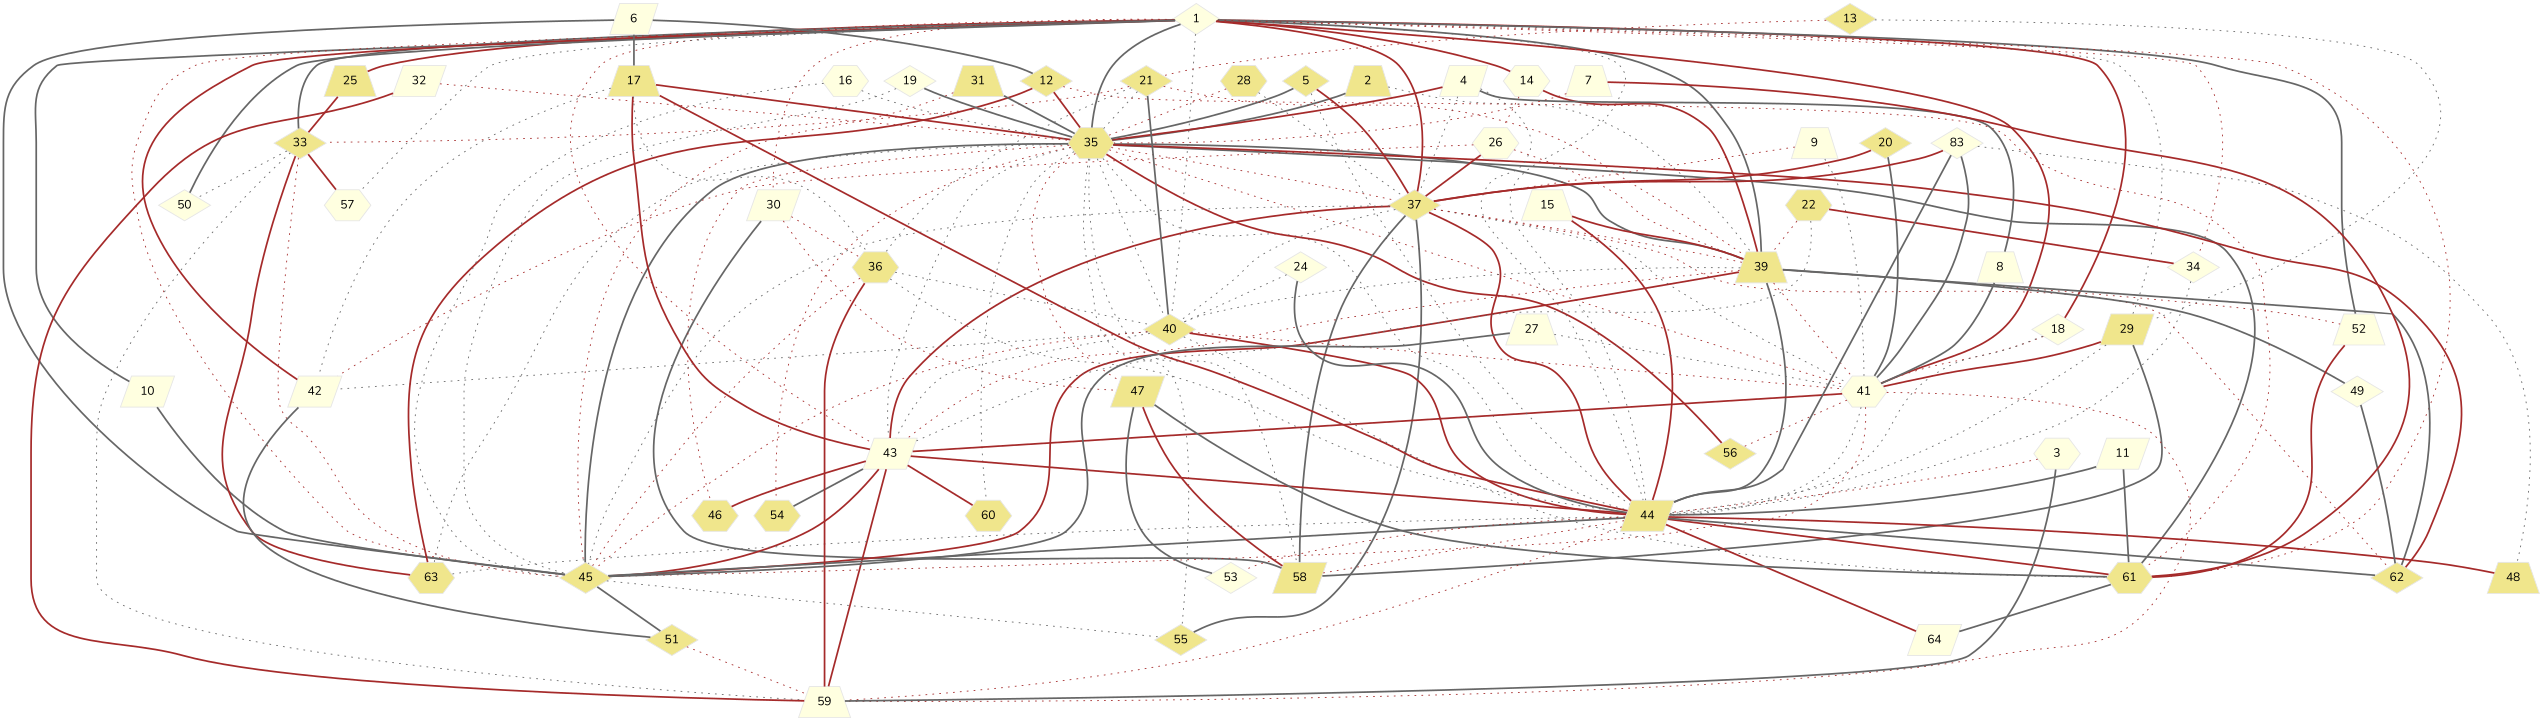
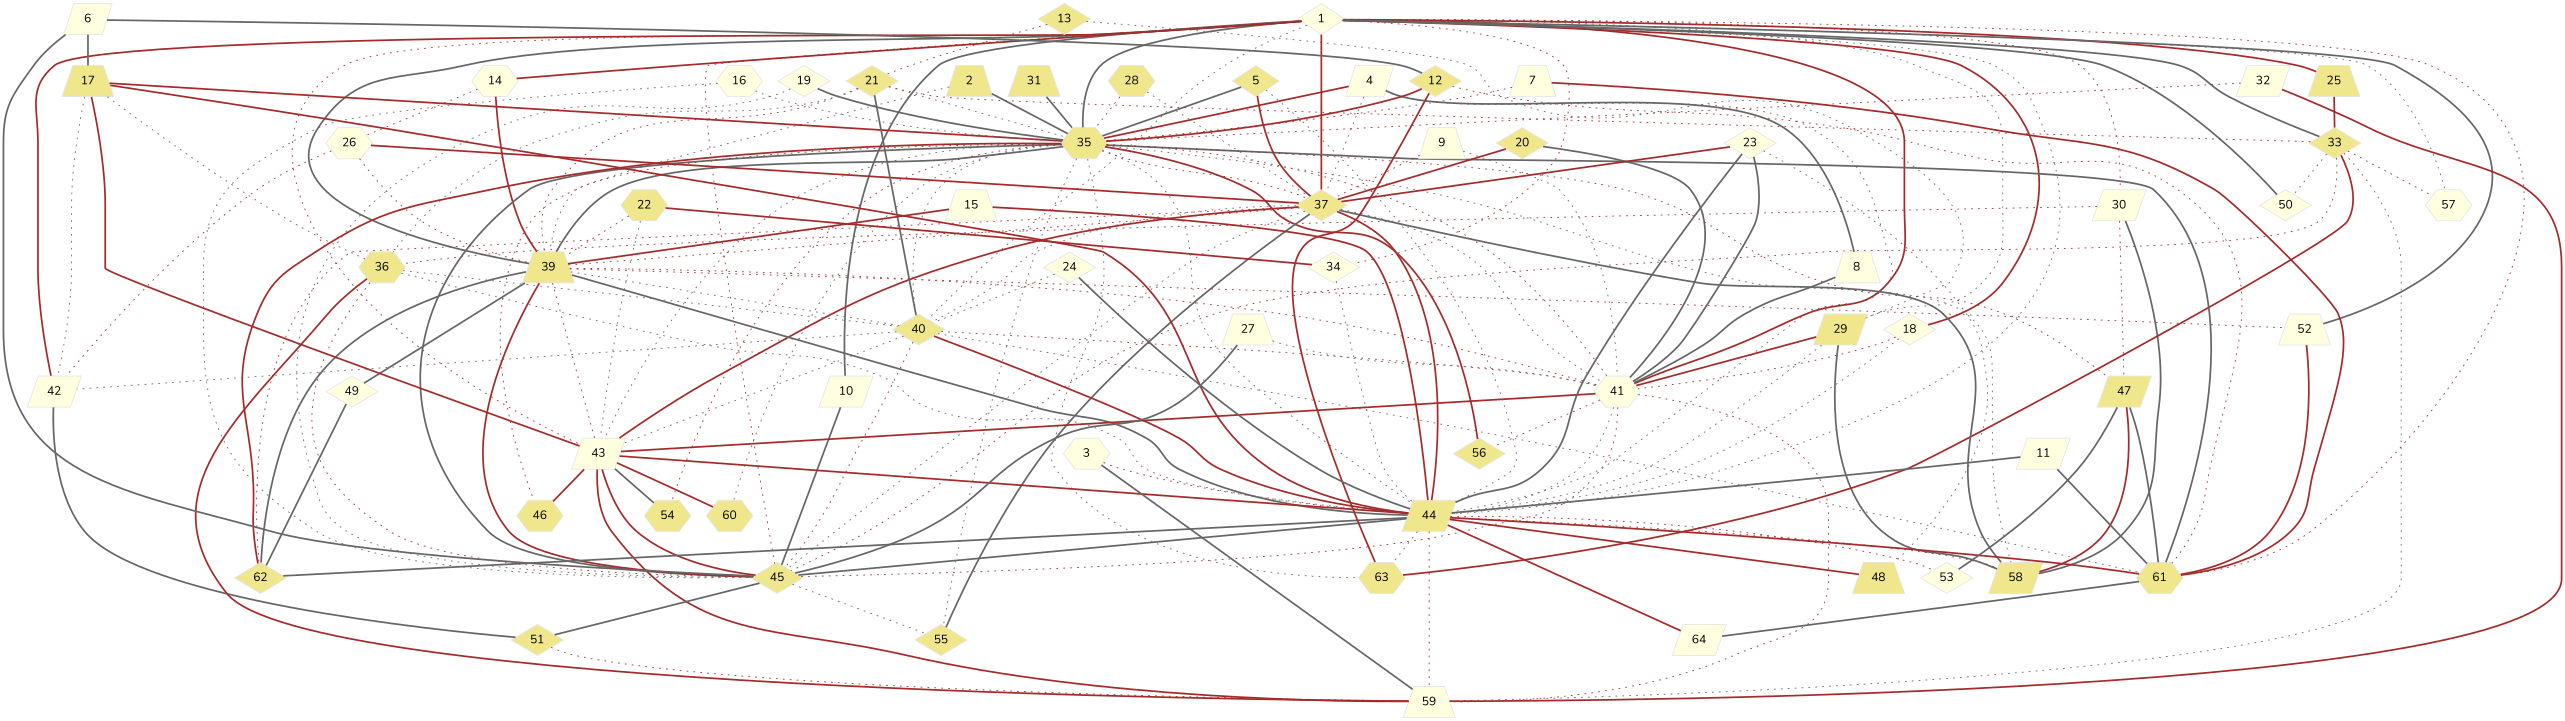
(1957, 143) -> (1750, 143)
(322, 172) -> (2390, 173)
(632, 243) -> none
